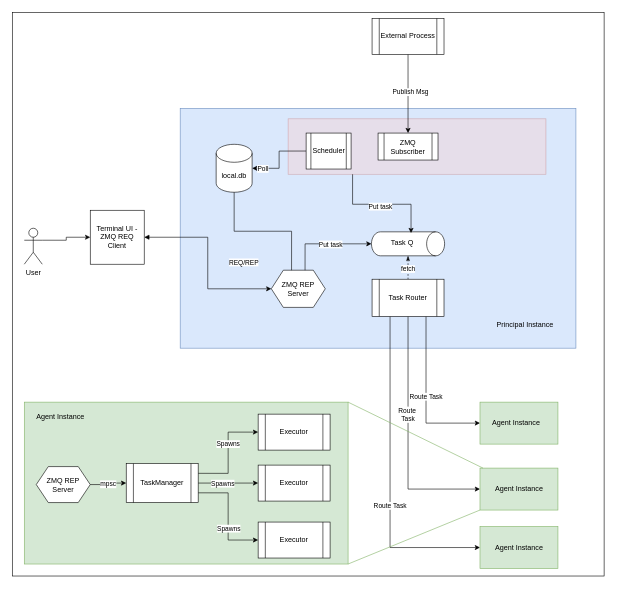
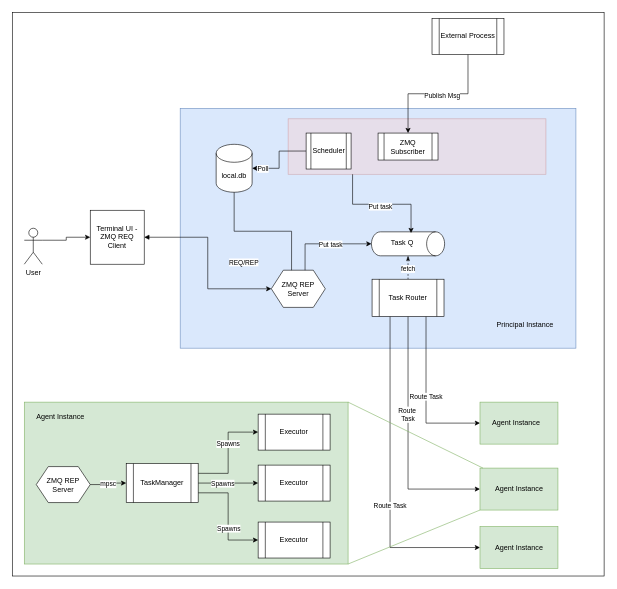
(408, 36) -> (468, 36)
